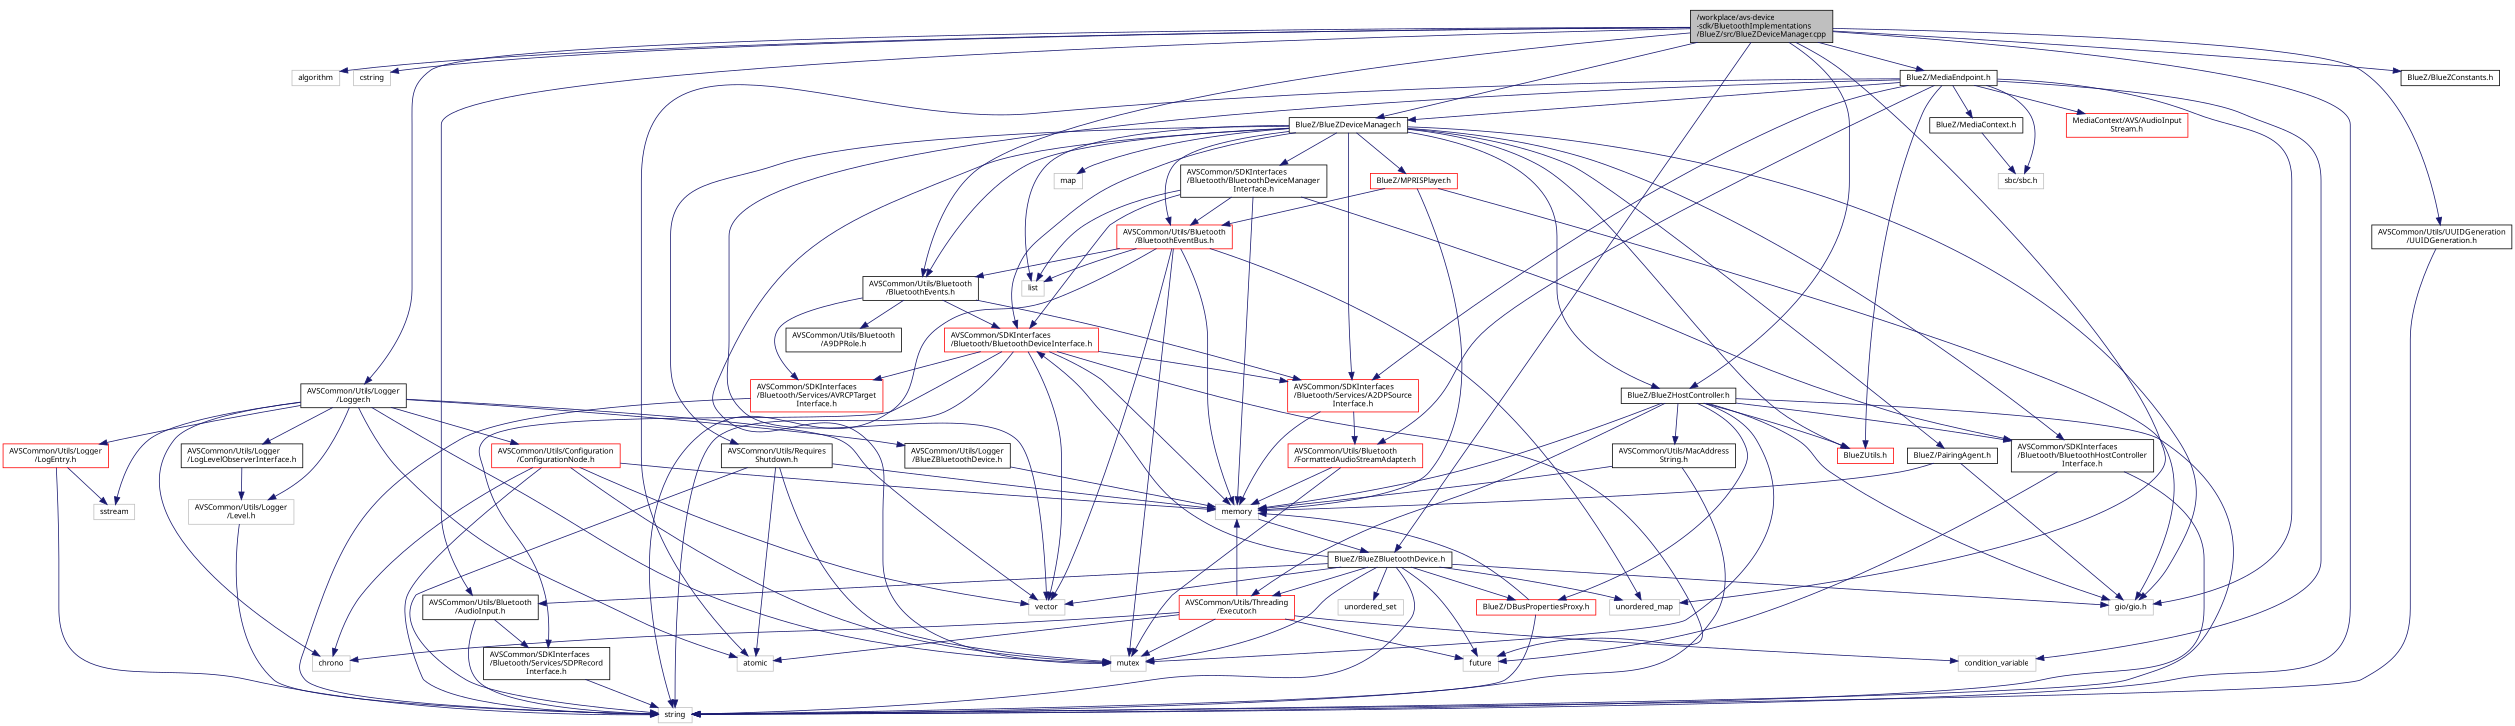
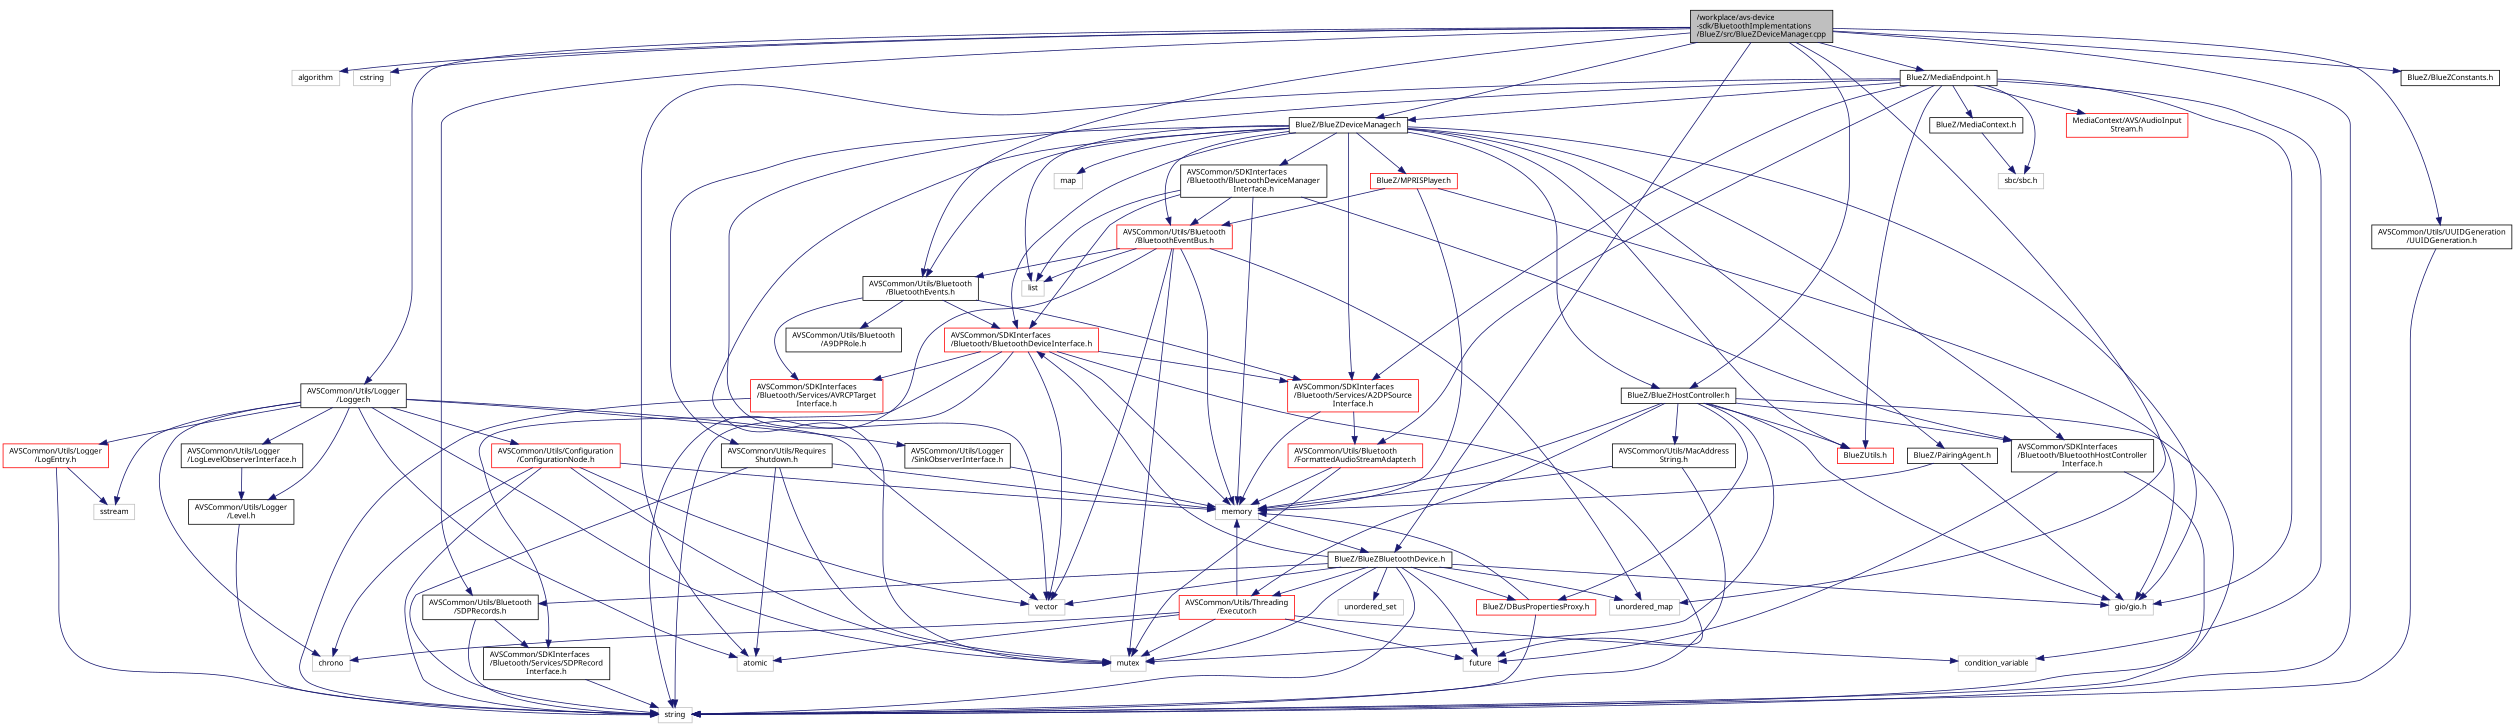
(958, 456) -> (958, 456)
(241, 512) -> (241, 512)
(481, 607) -> (481, 607)
